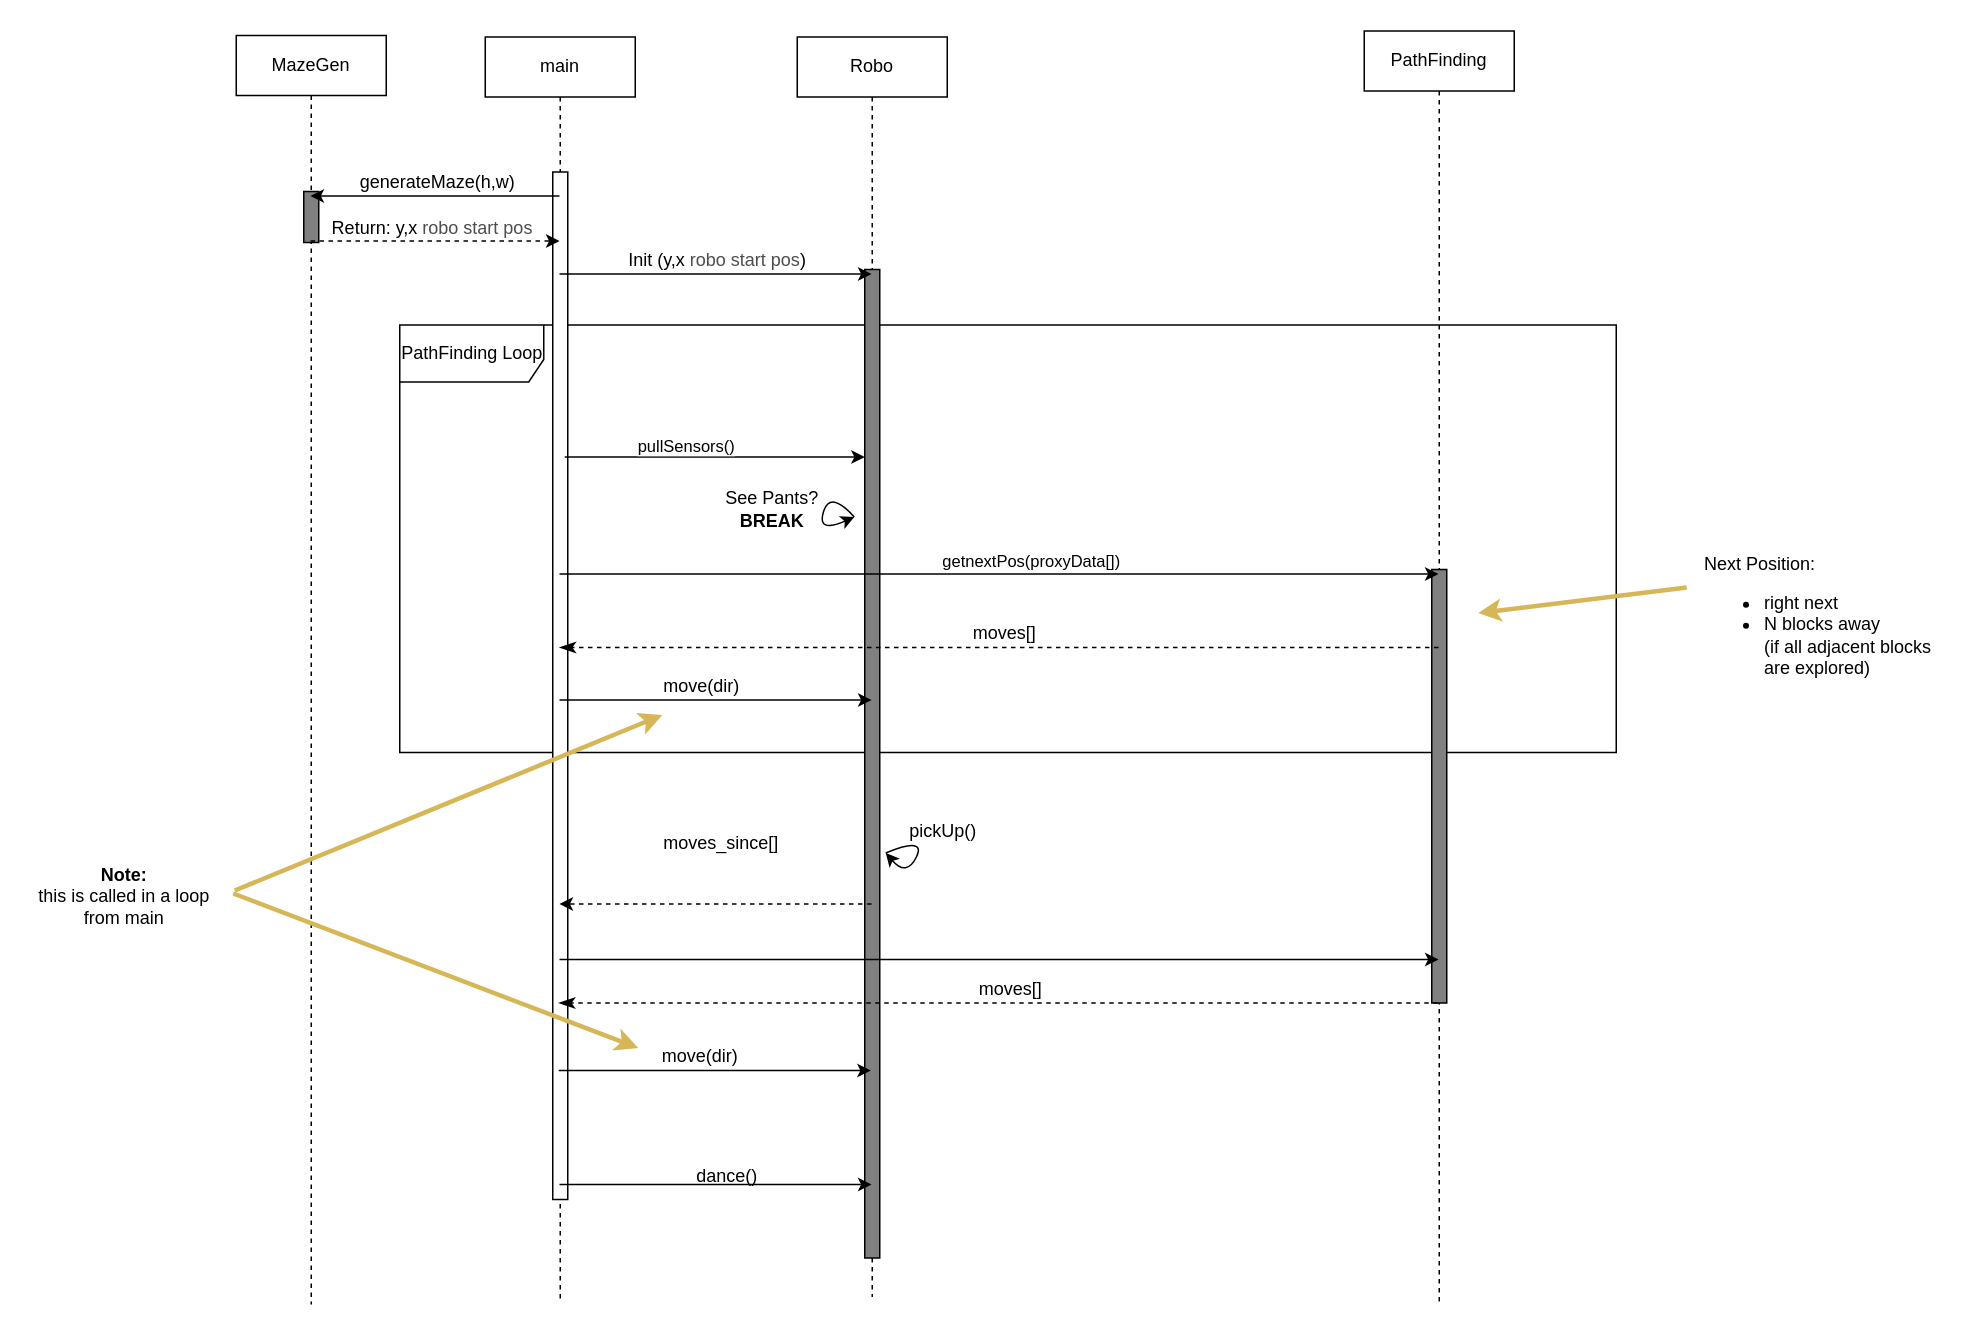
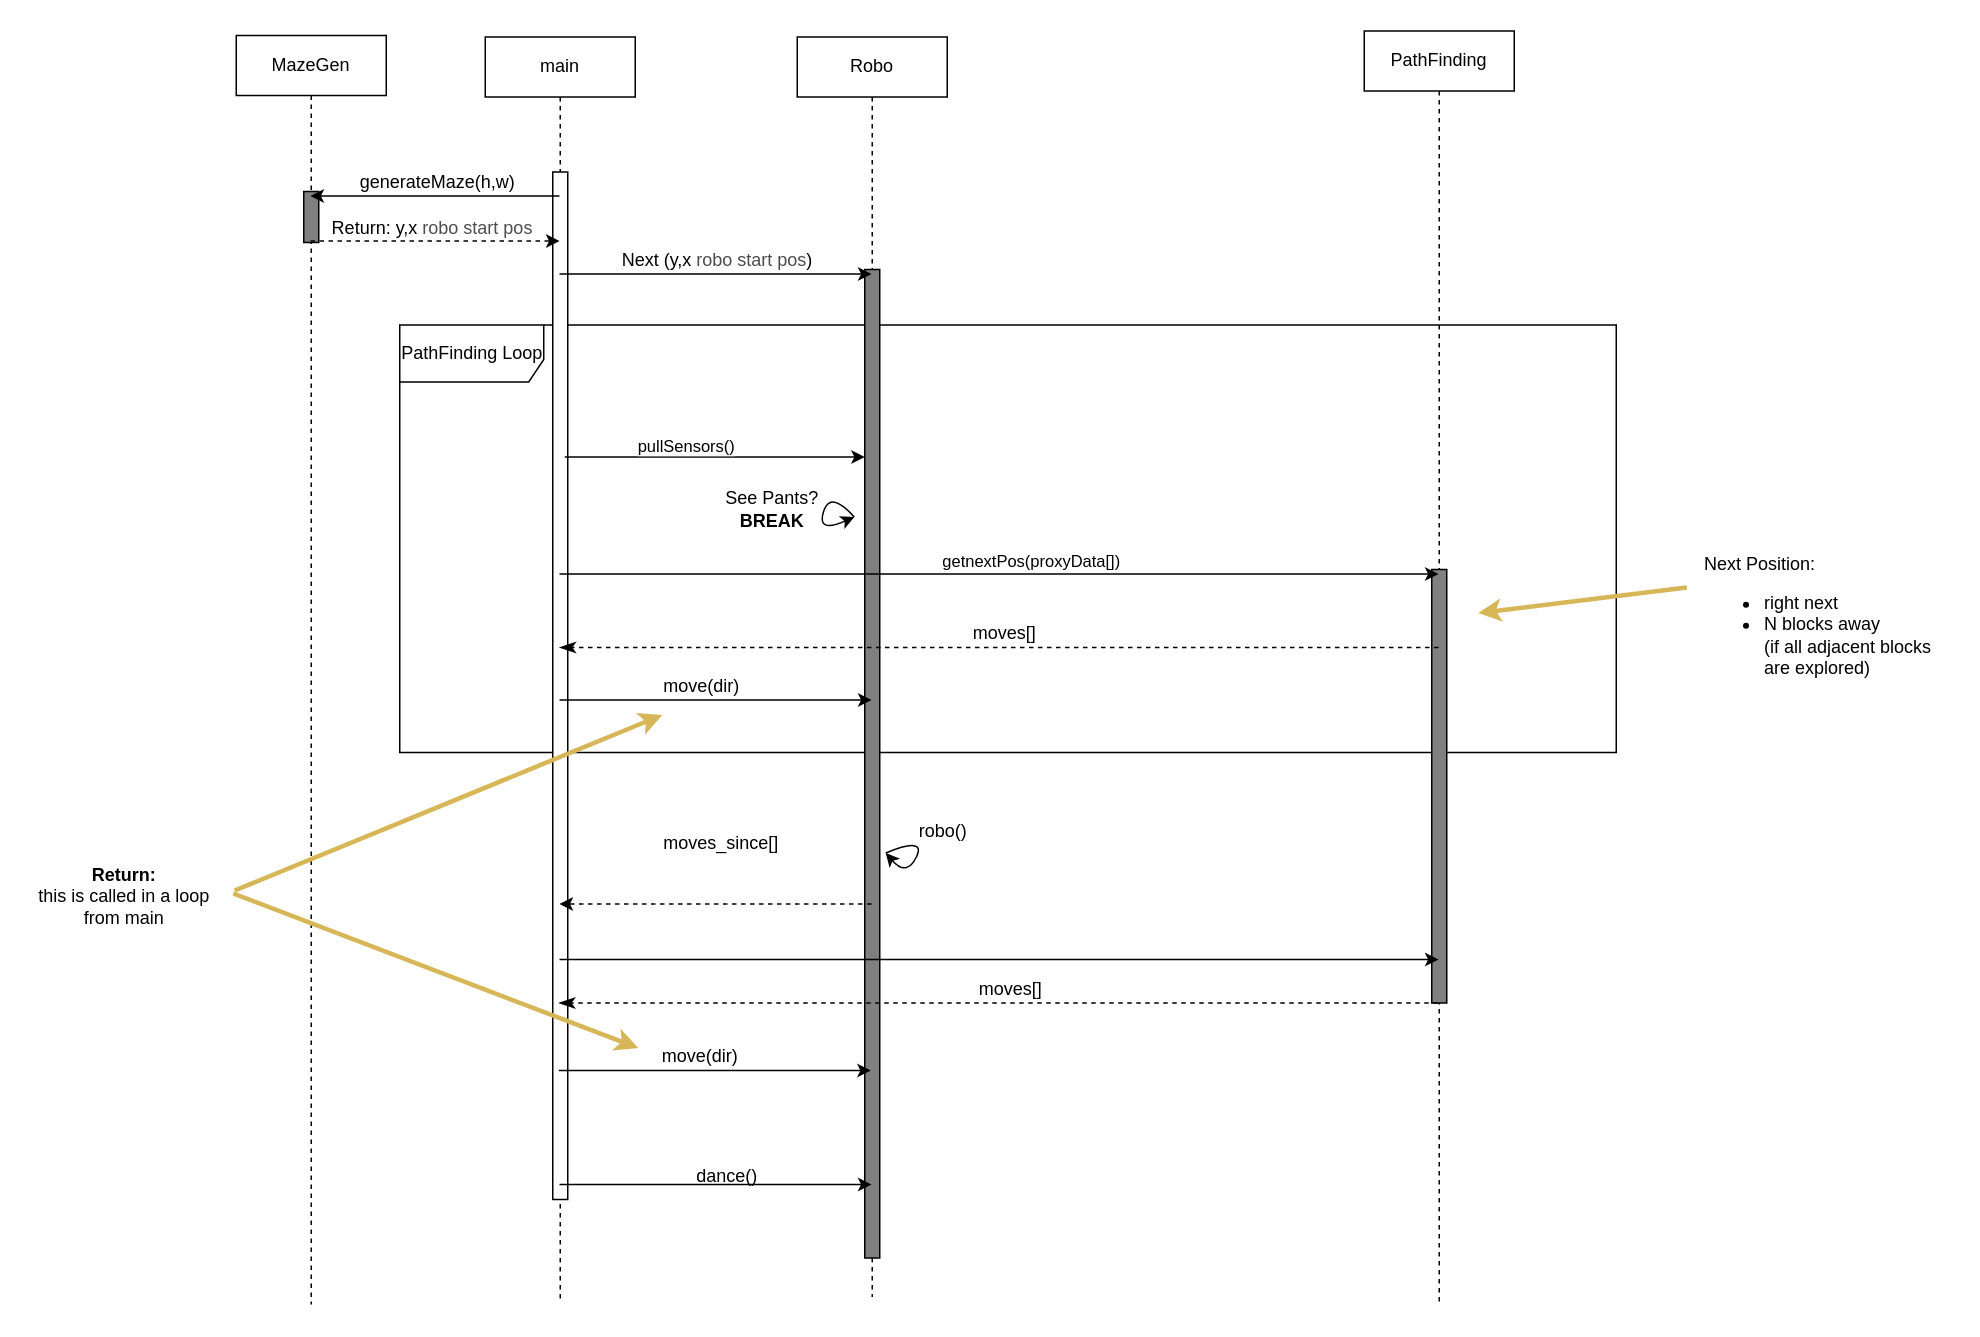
(718, 260) -> (718, 260)
(944, 832) -> (944, 832)
(125, 896) -> (125, 896)
